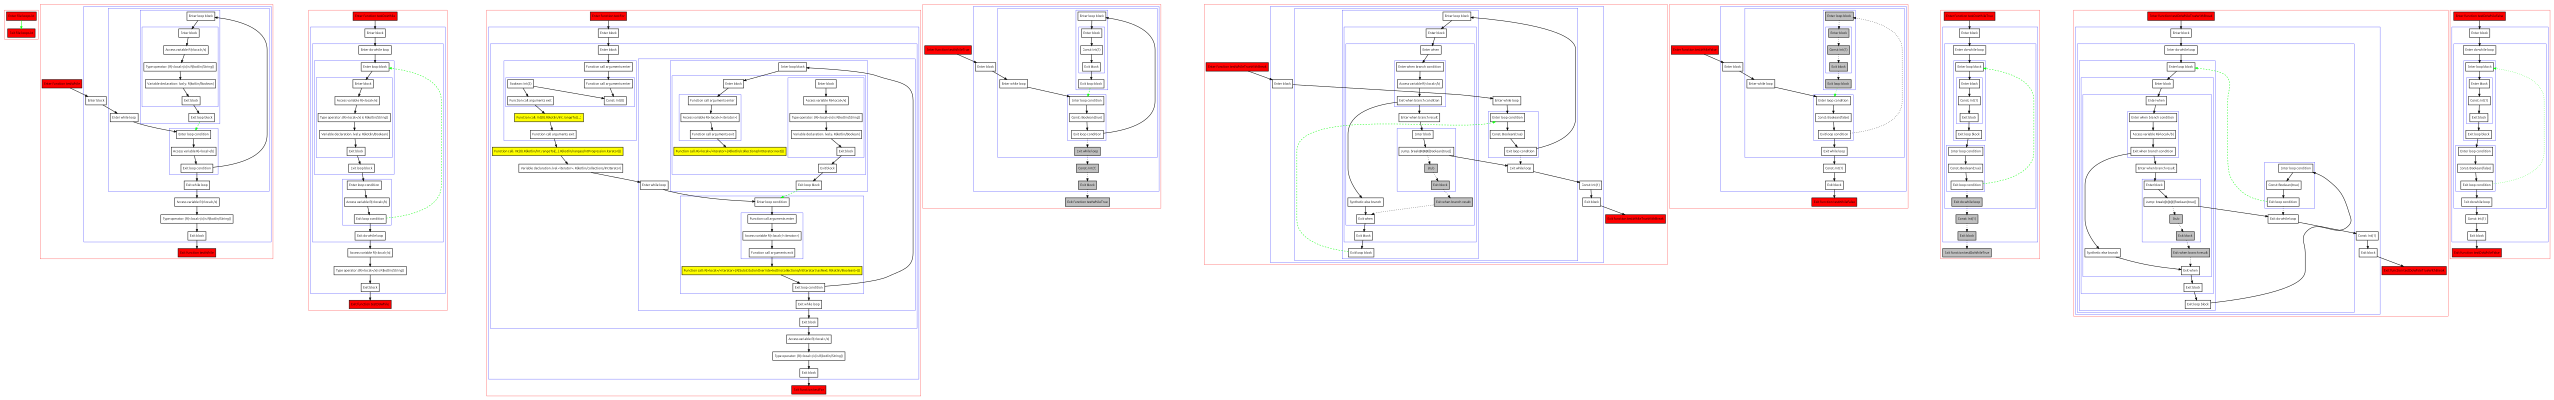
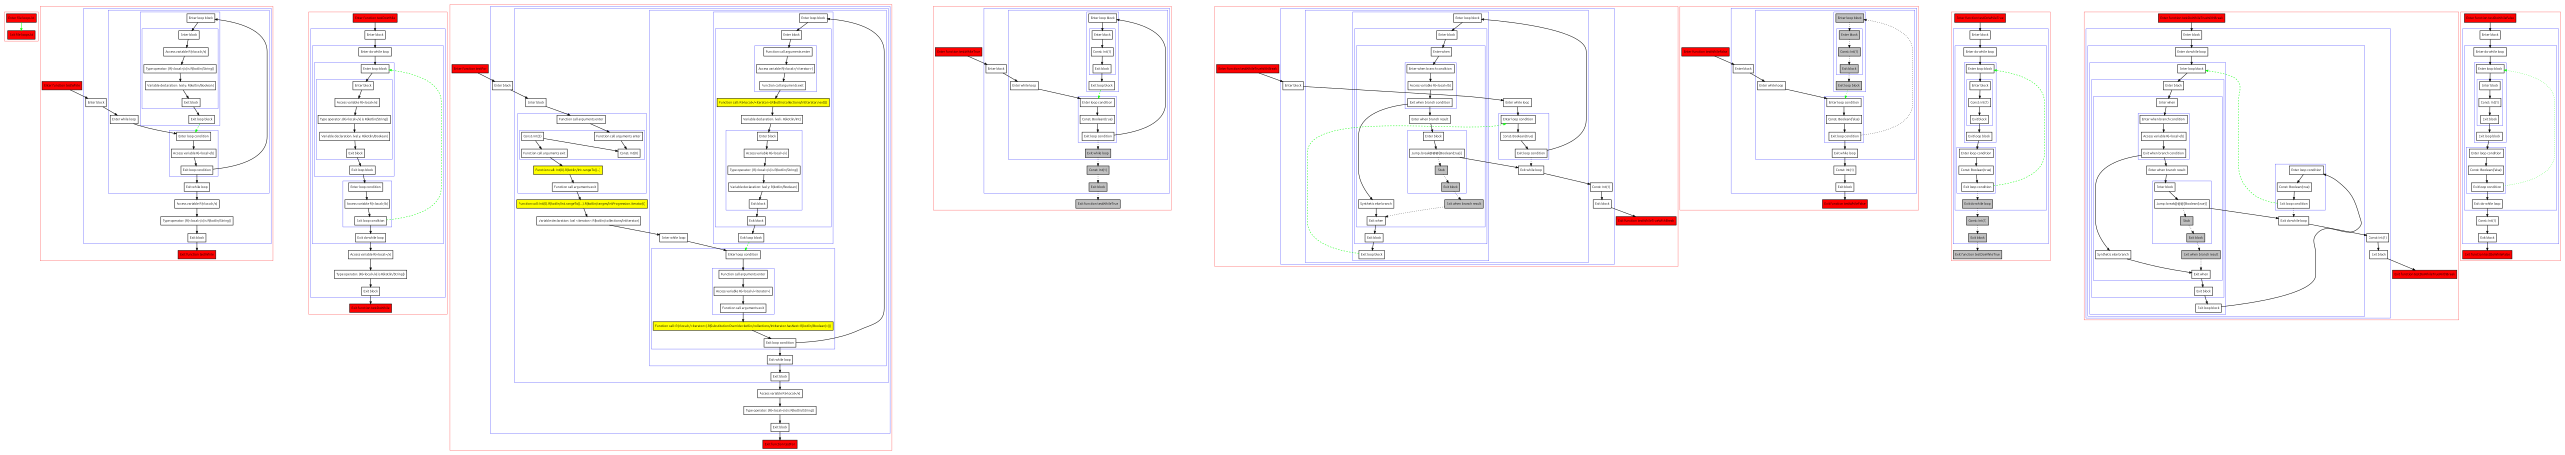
(521, 84) -> (533, 136)
none -> (772, 119)
